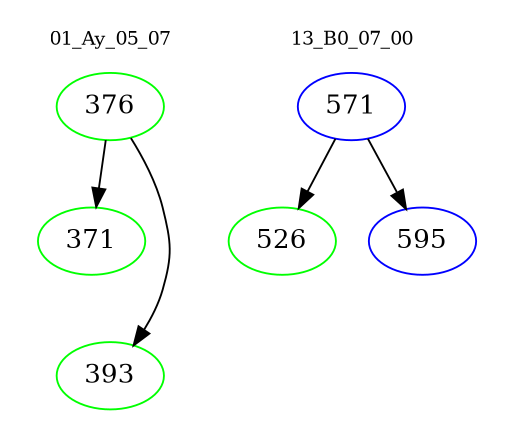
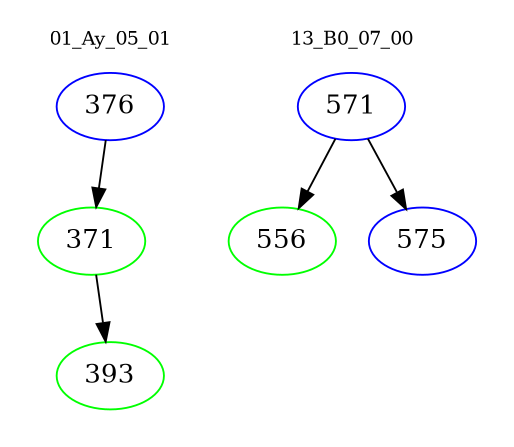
(110, 40) -> (110, 40)
(110, 107) -> (110, 107)
(168, 233) -> (100, 299)
(282, 241) -> (282, 241)
(422, 241) -> (422, 241)
